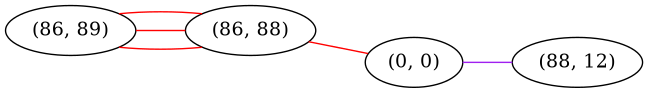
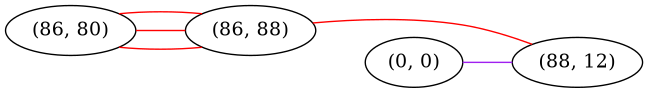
(71, 30) -> (71, 30)
(338, 48) -> (424, 21)
